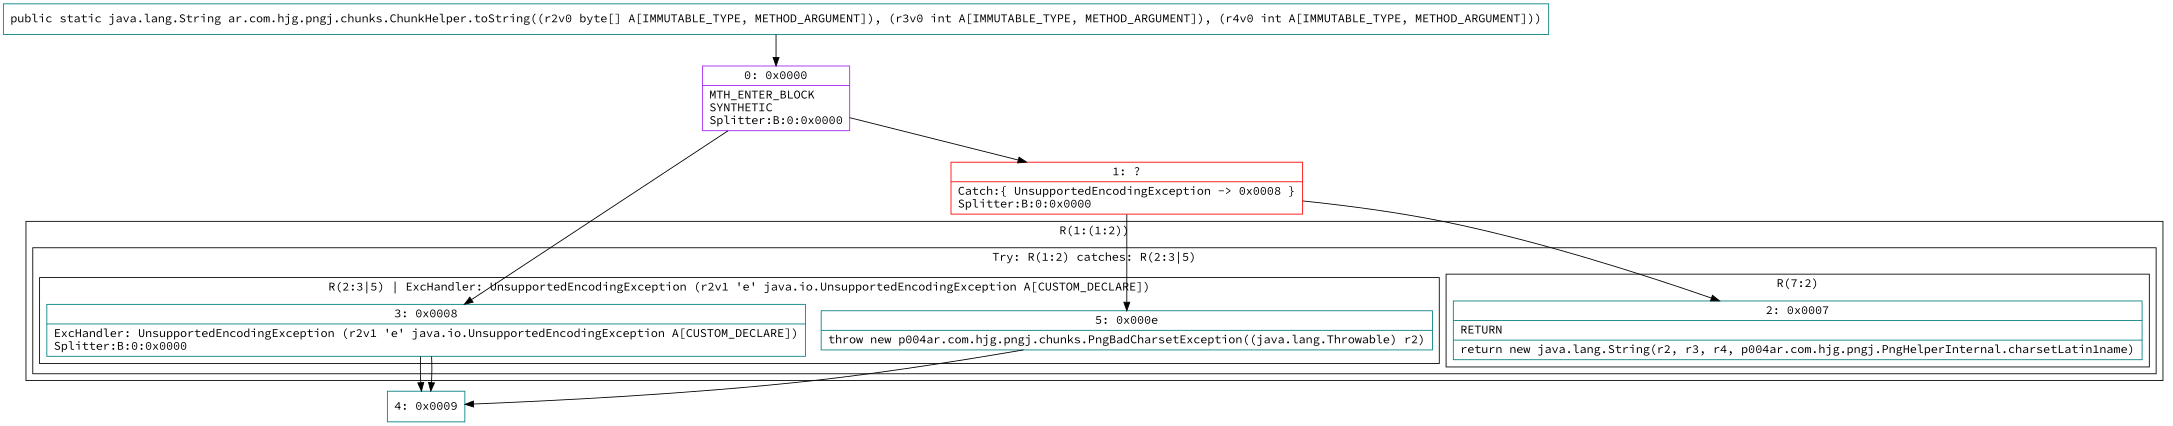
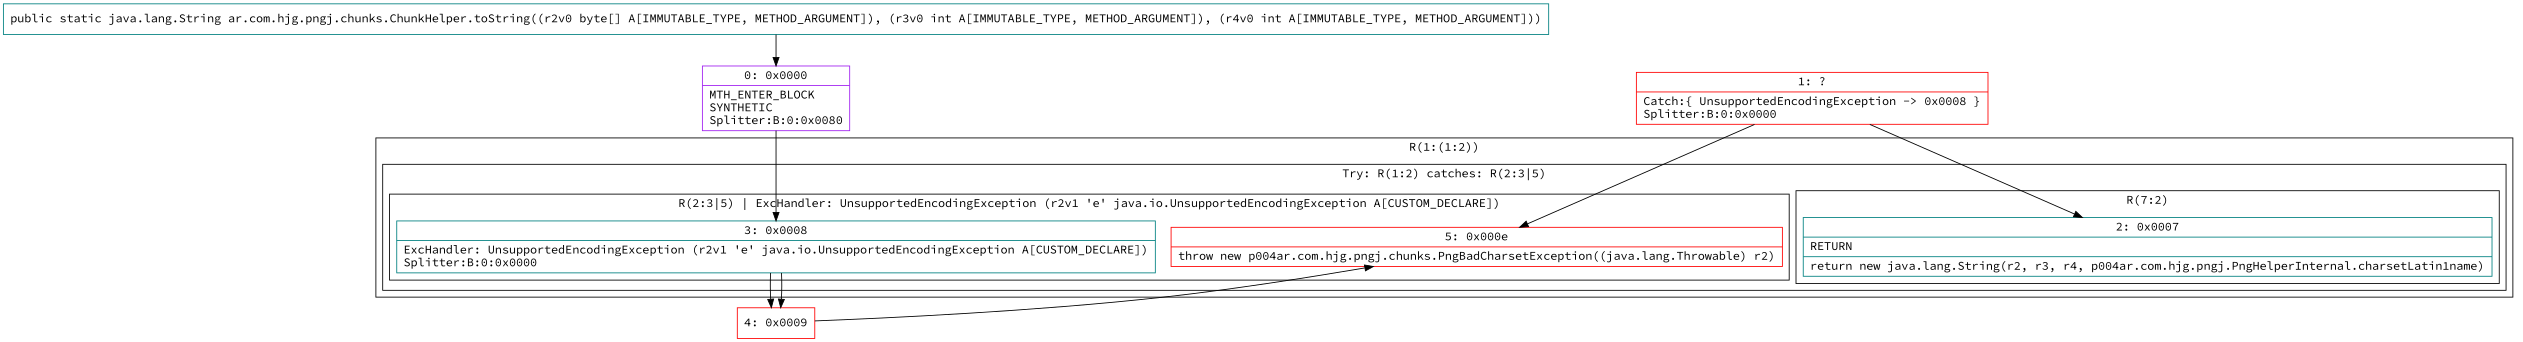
(776, 120) -> (776, 120)
(934, 139) -> none
(1127, 330) -> (1477, 247)
(749, 387) -> (1091, 304)
(426, 407) -> (776, 323)
